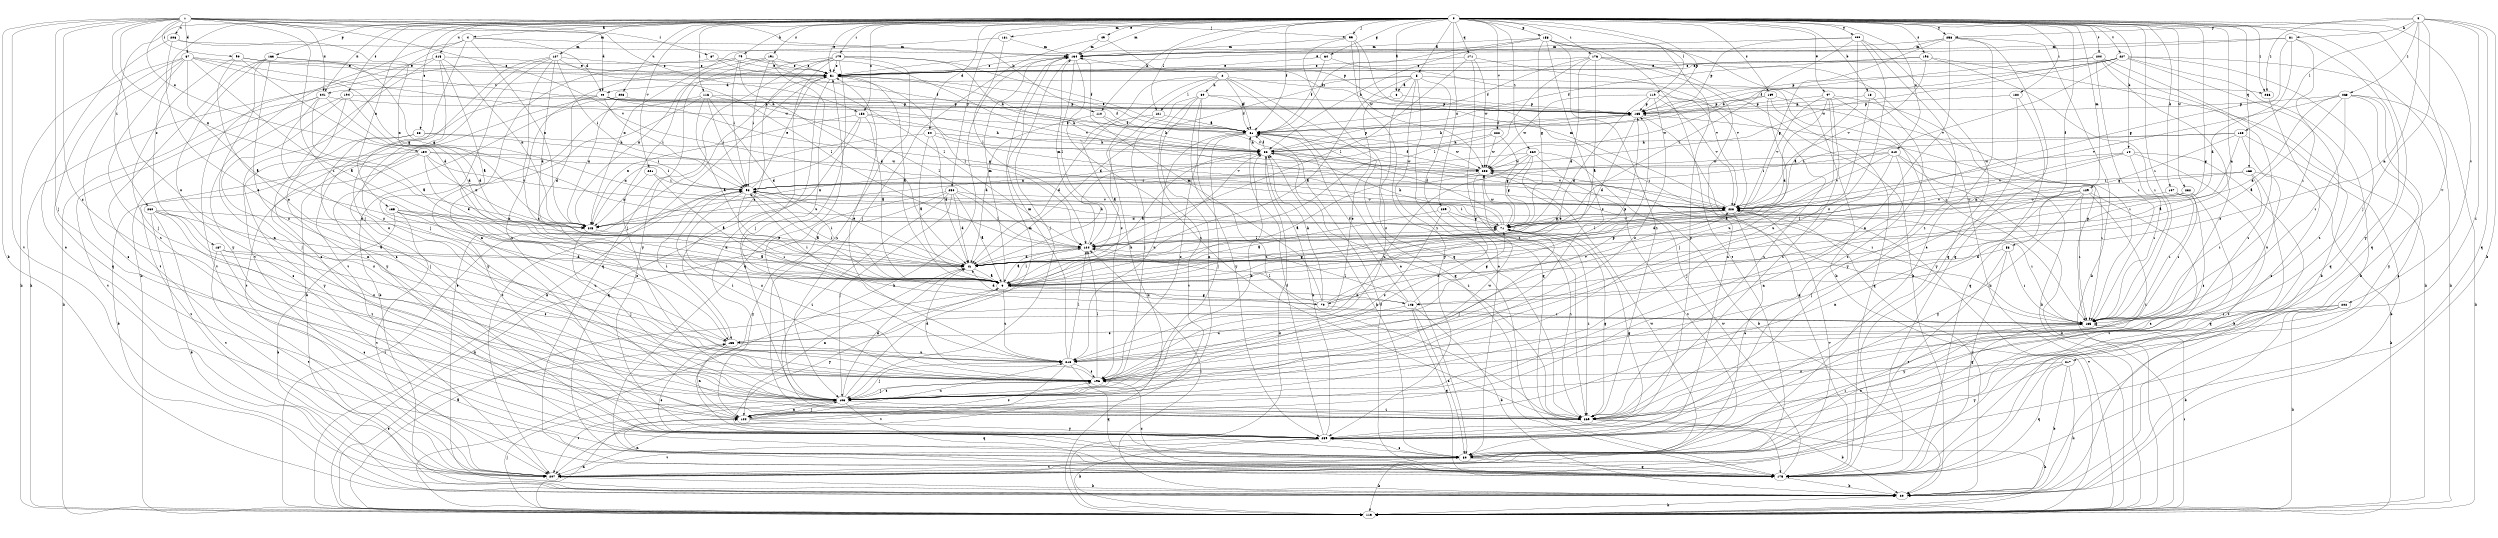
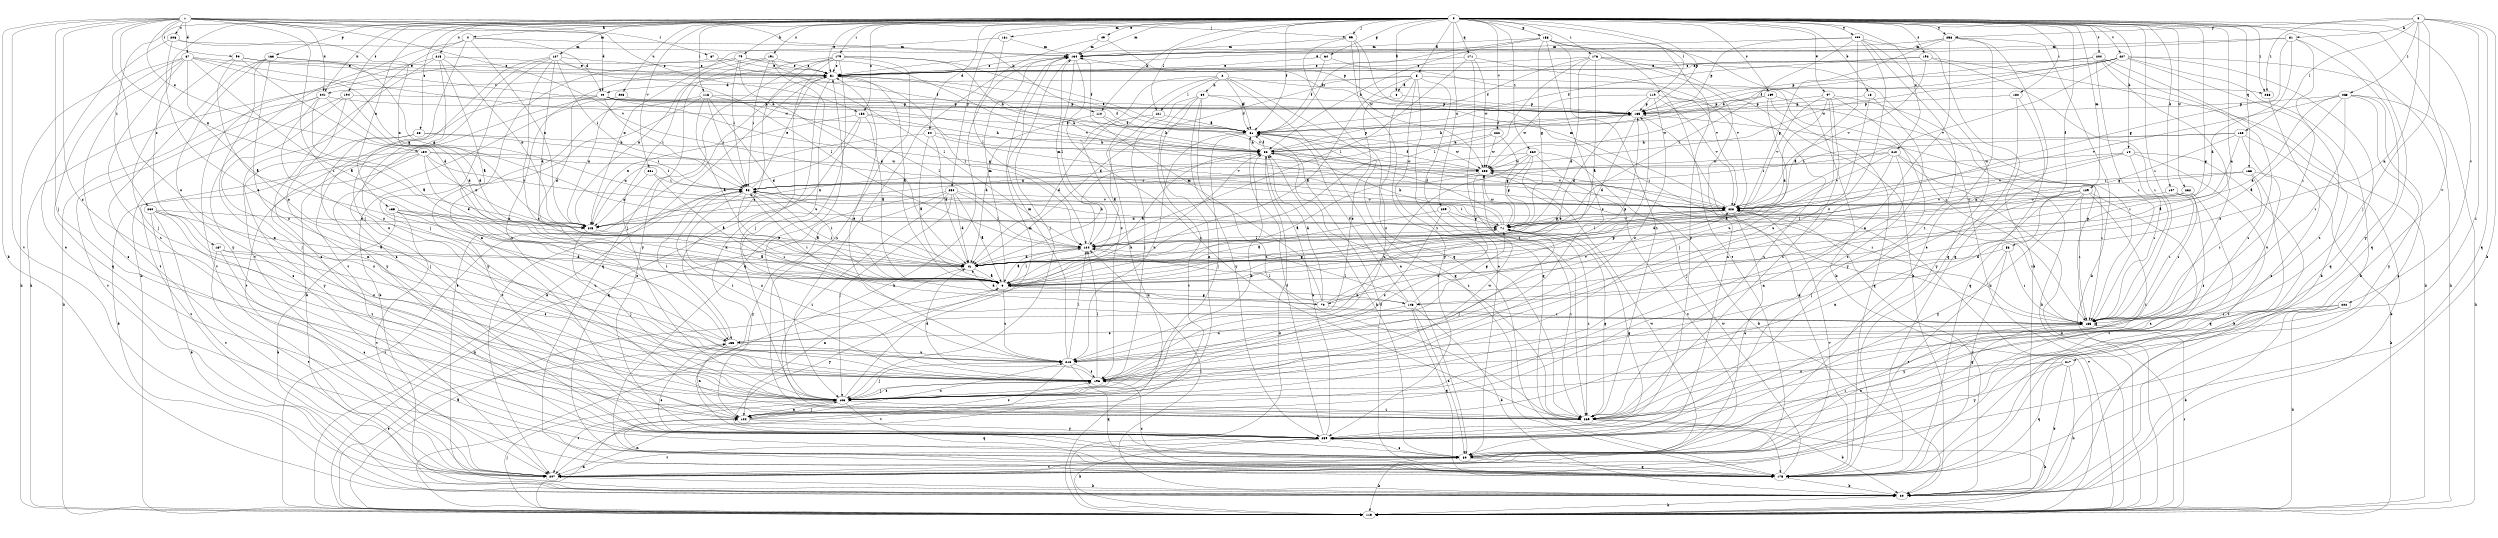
(1182, 237) -> none
none -> (2033, 267)
(888, 320) -> none
